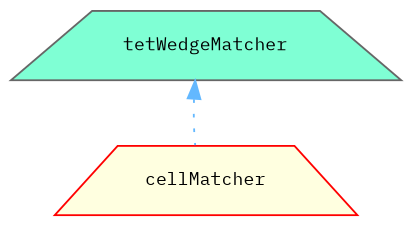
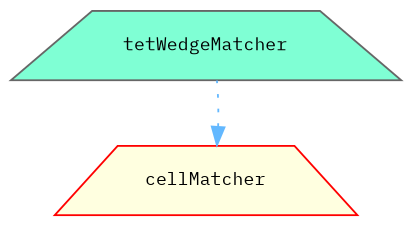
(194, 122) -> (218, 104)
